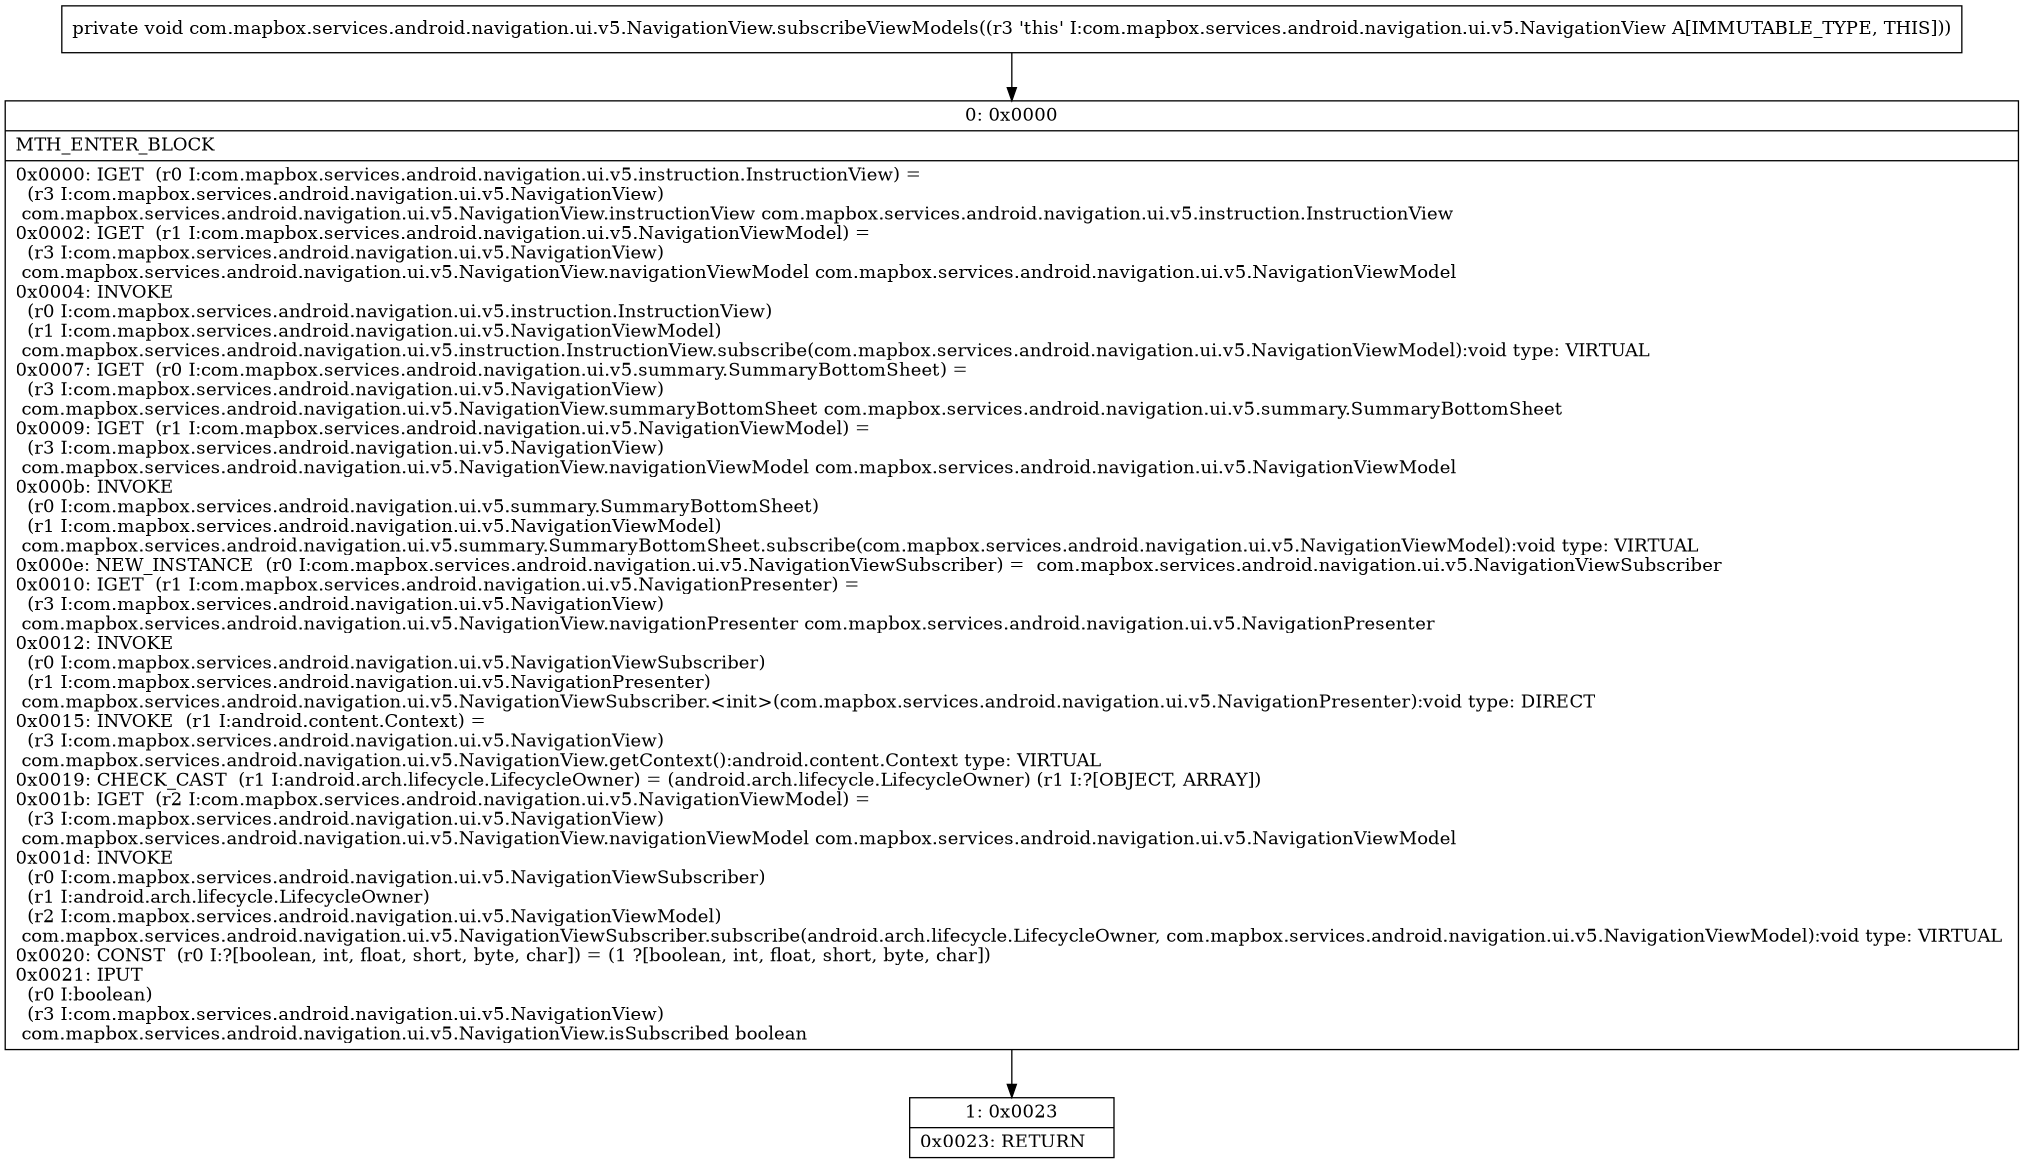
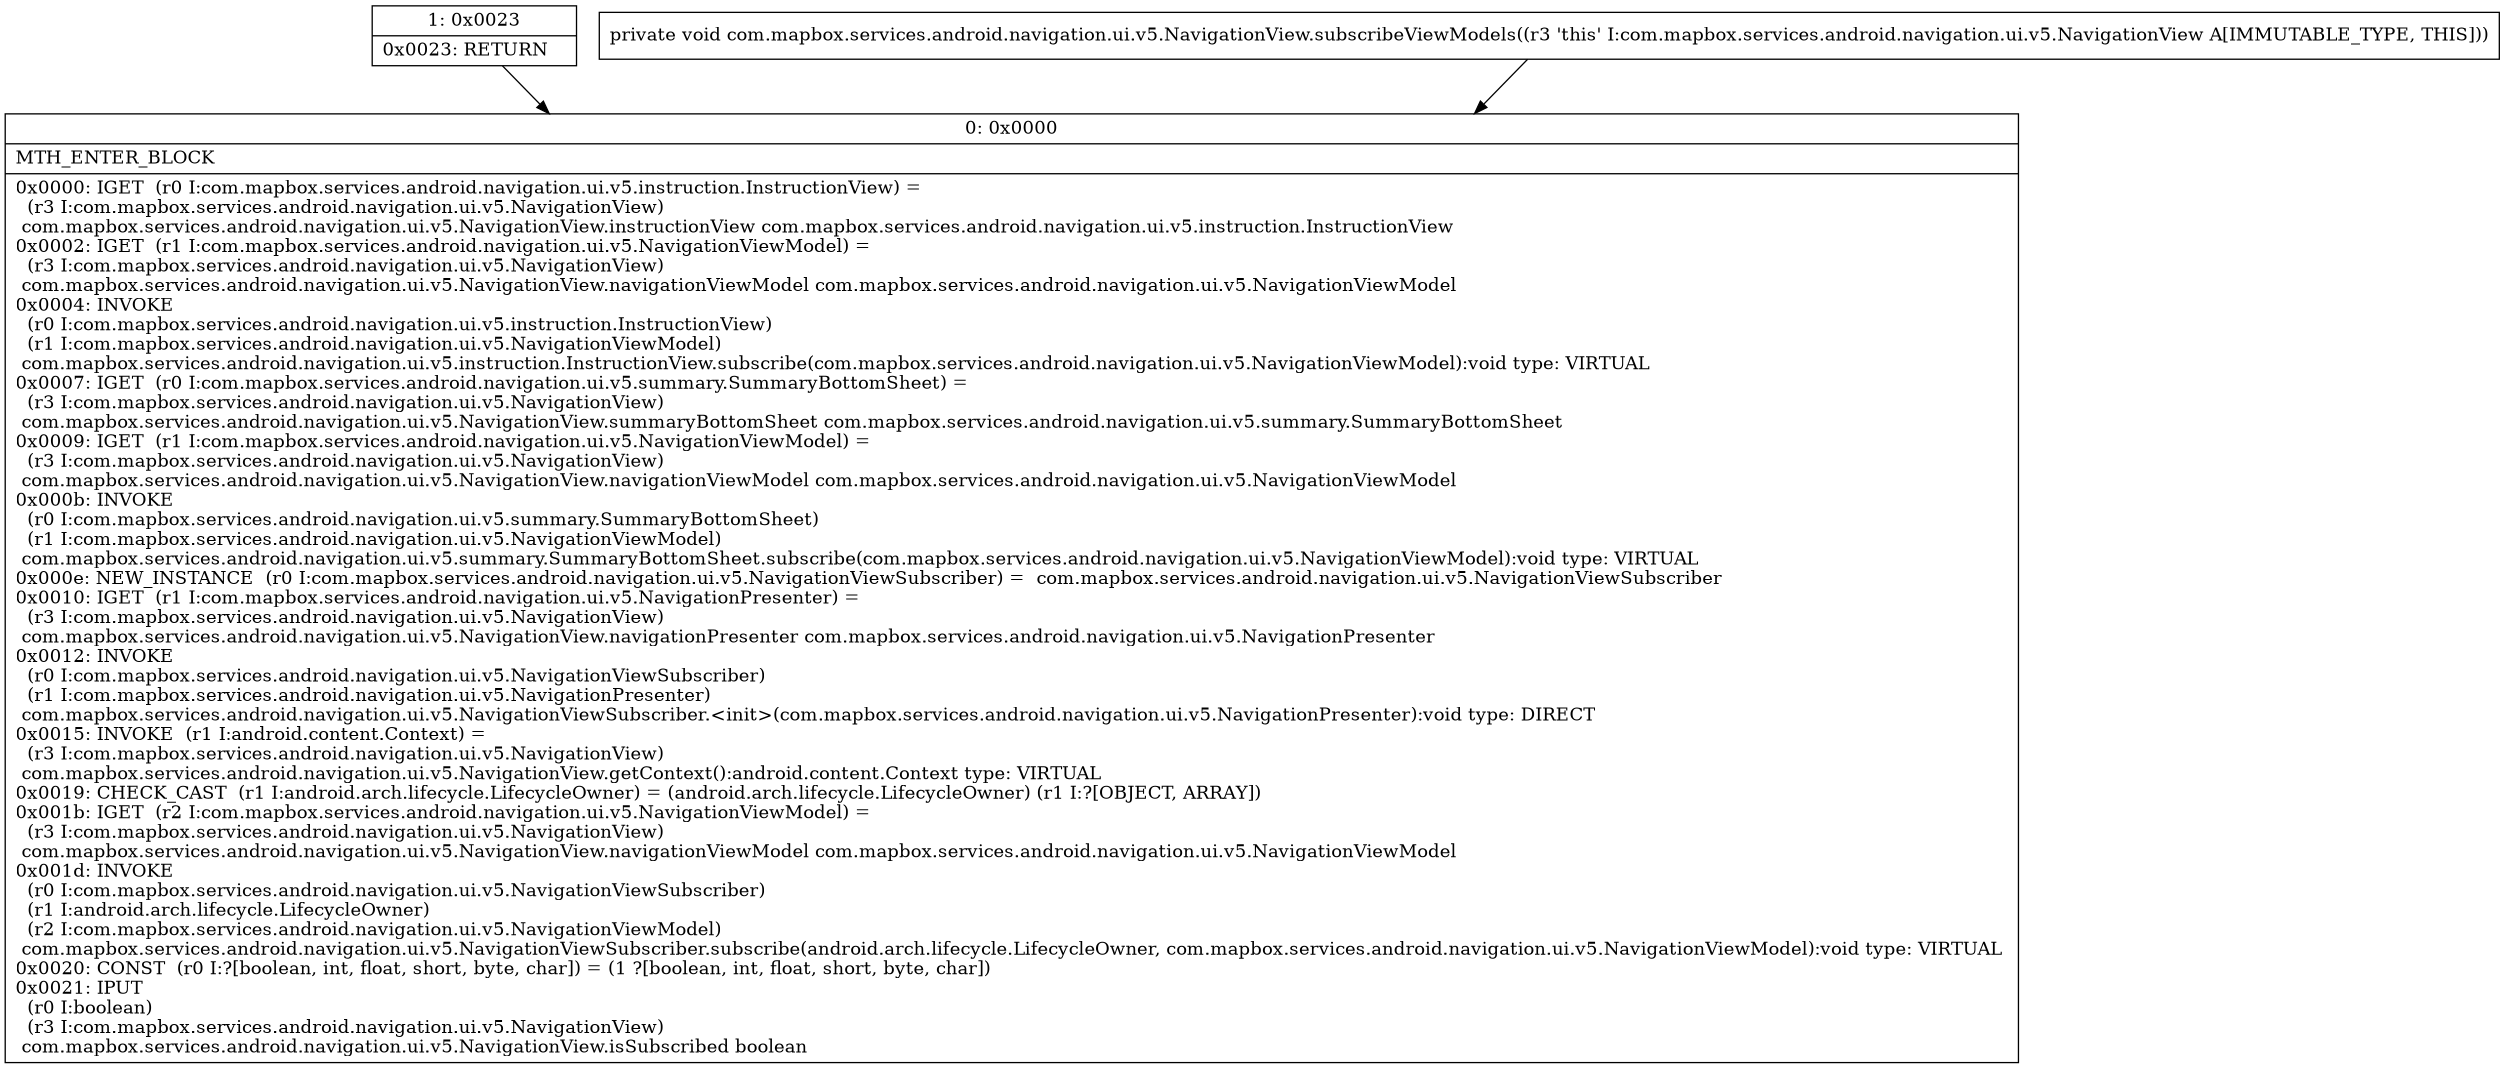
(1012, 1067) -> (521, 85)
